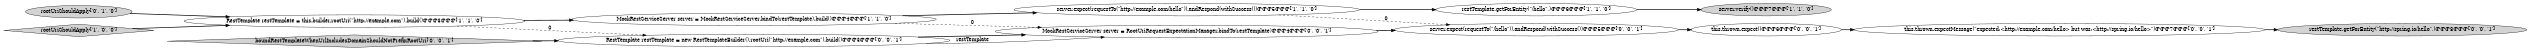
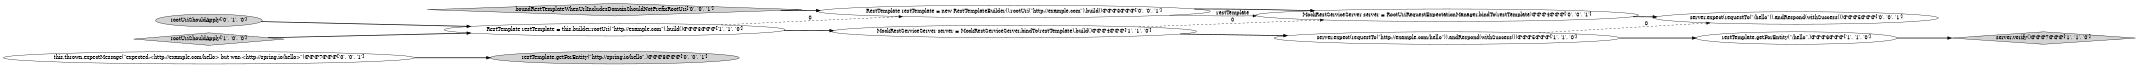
(1766, 10) -> (2043, 38)
(1766, 30) -> none
